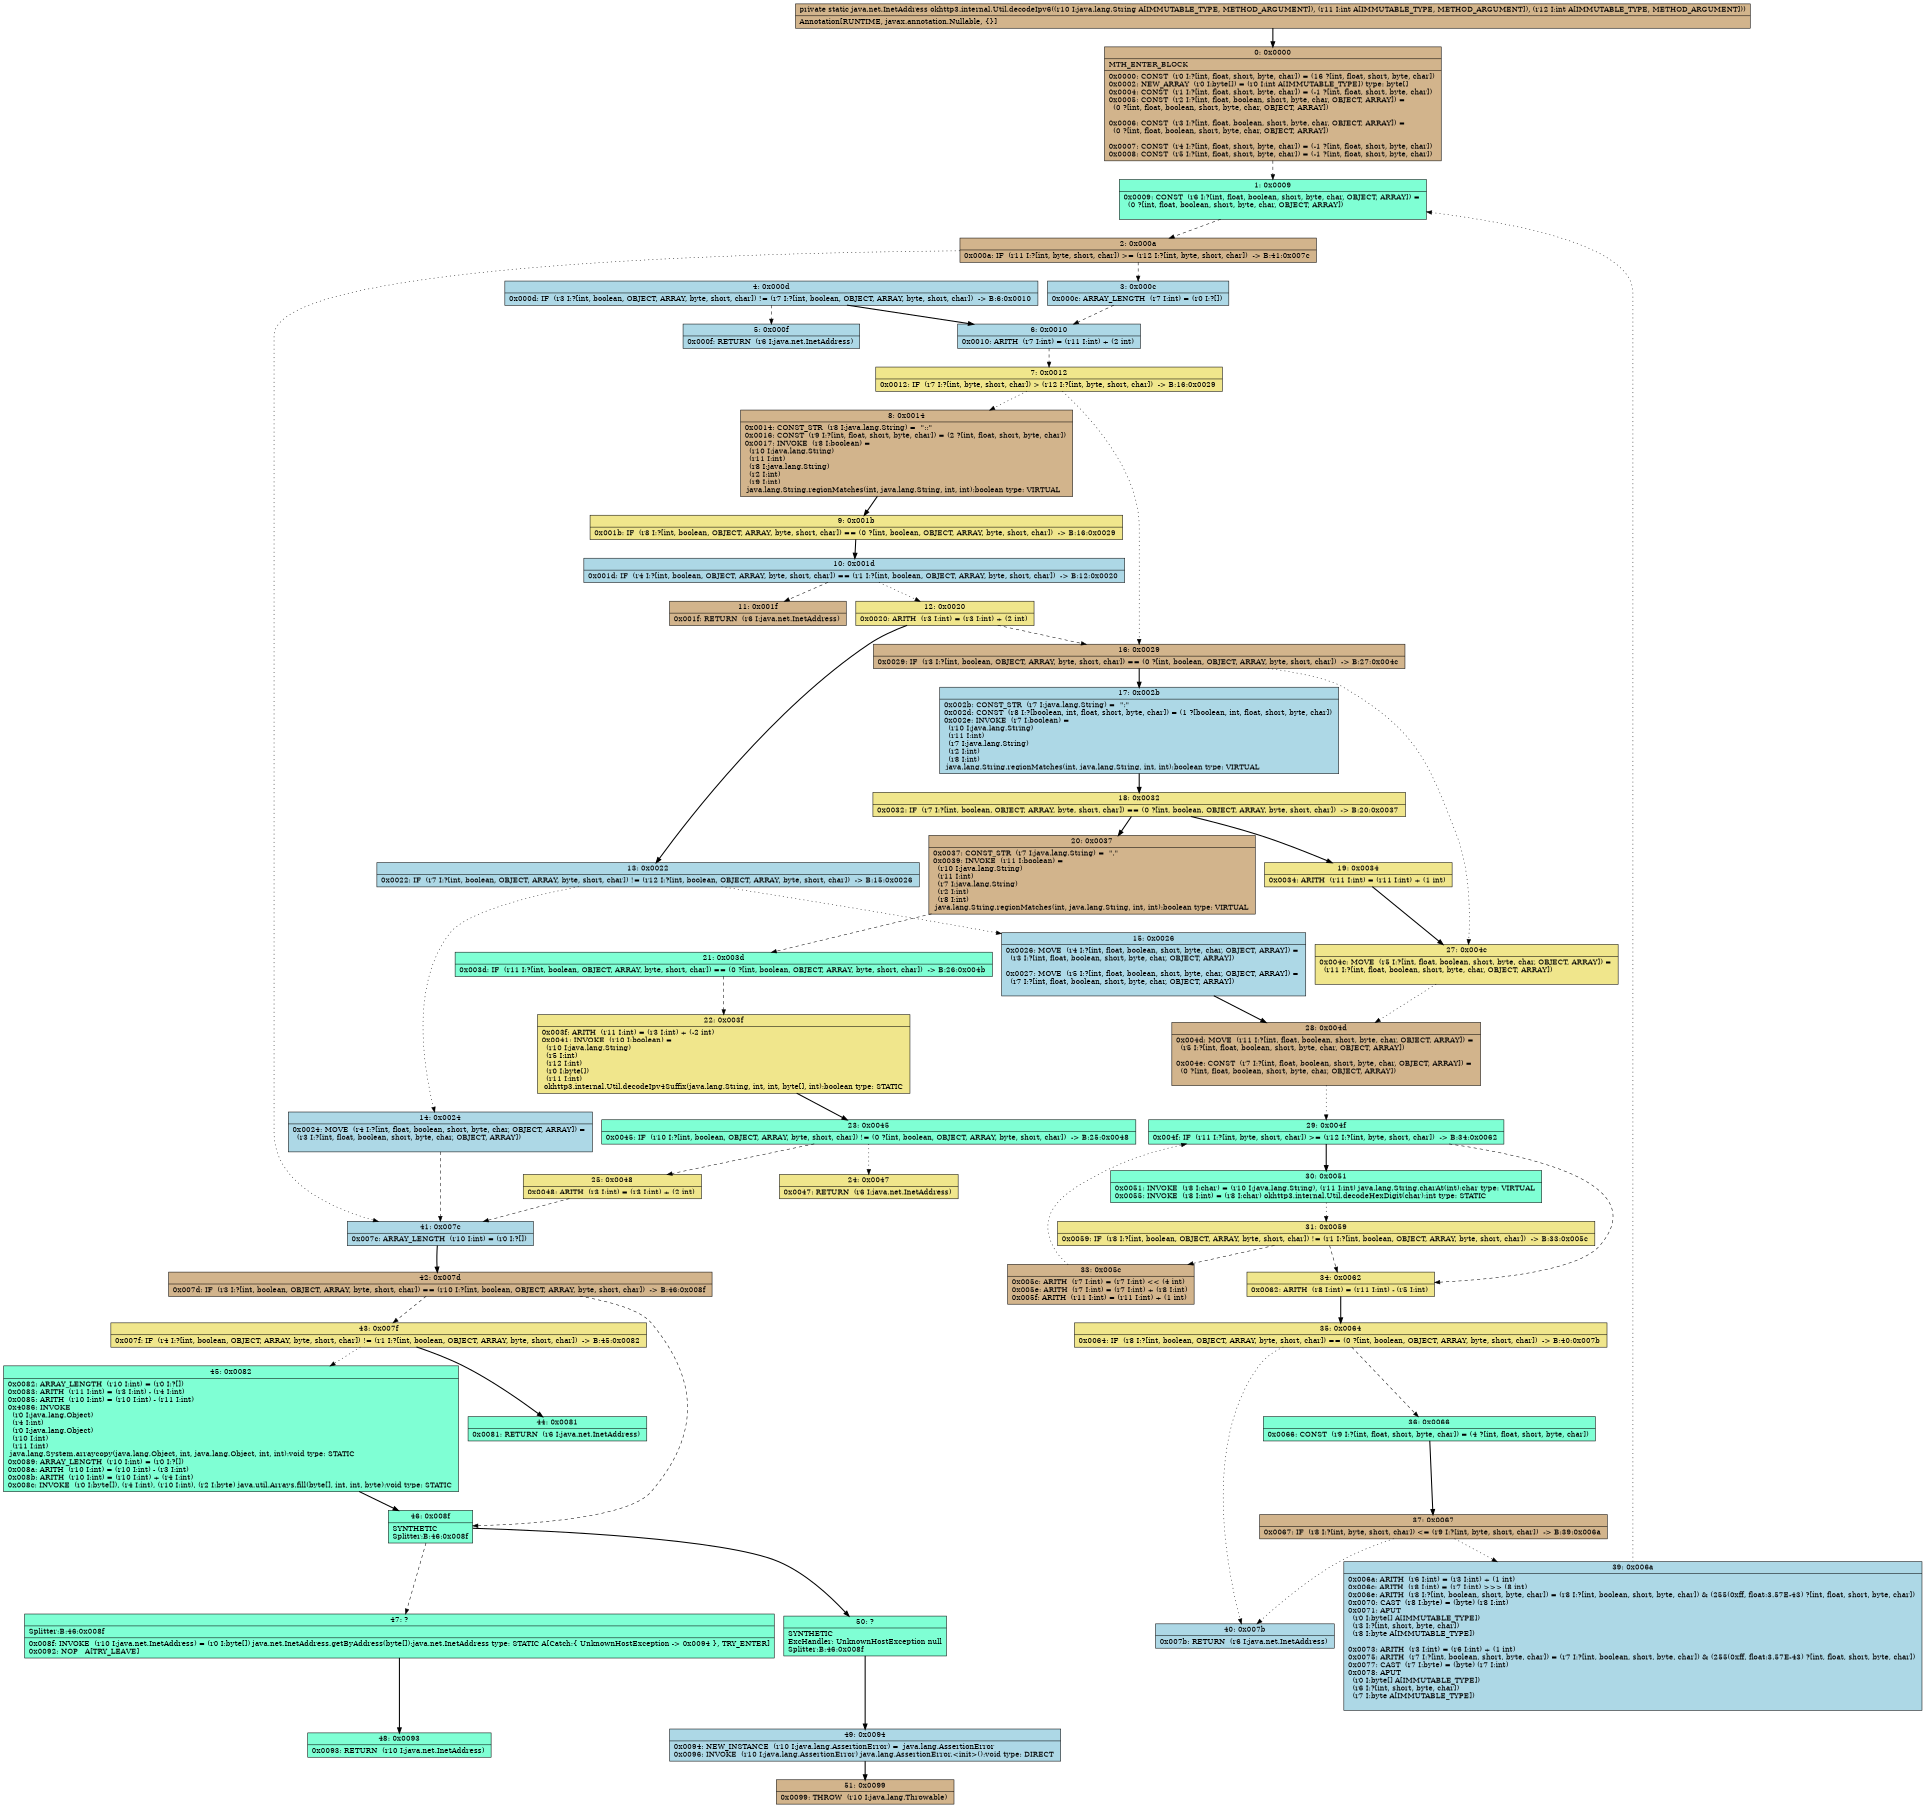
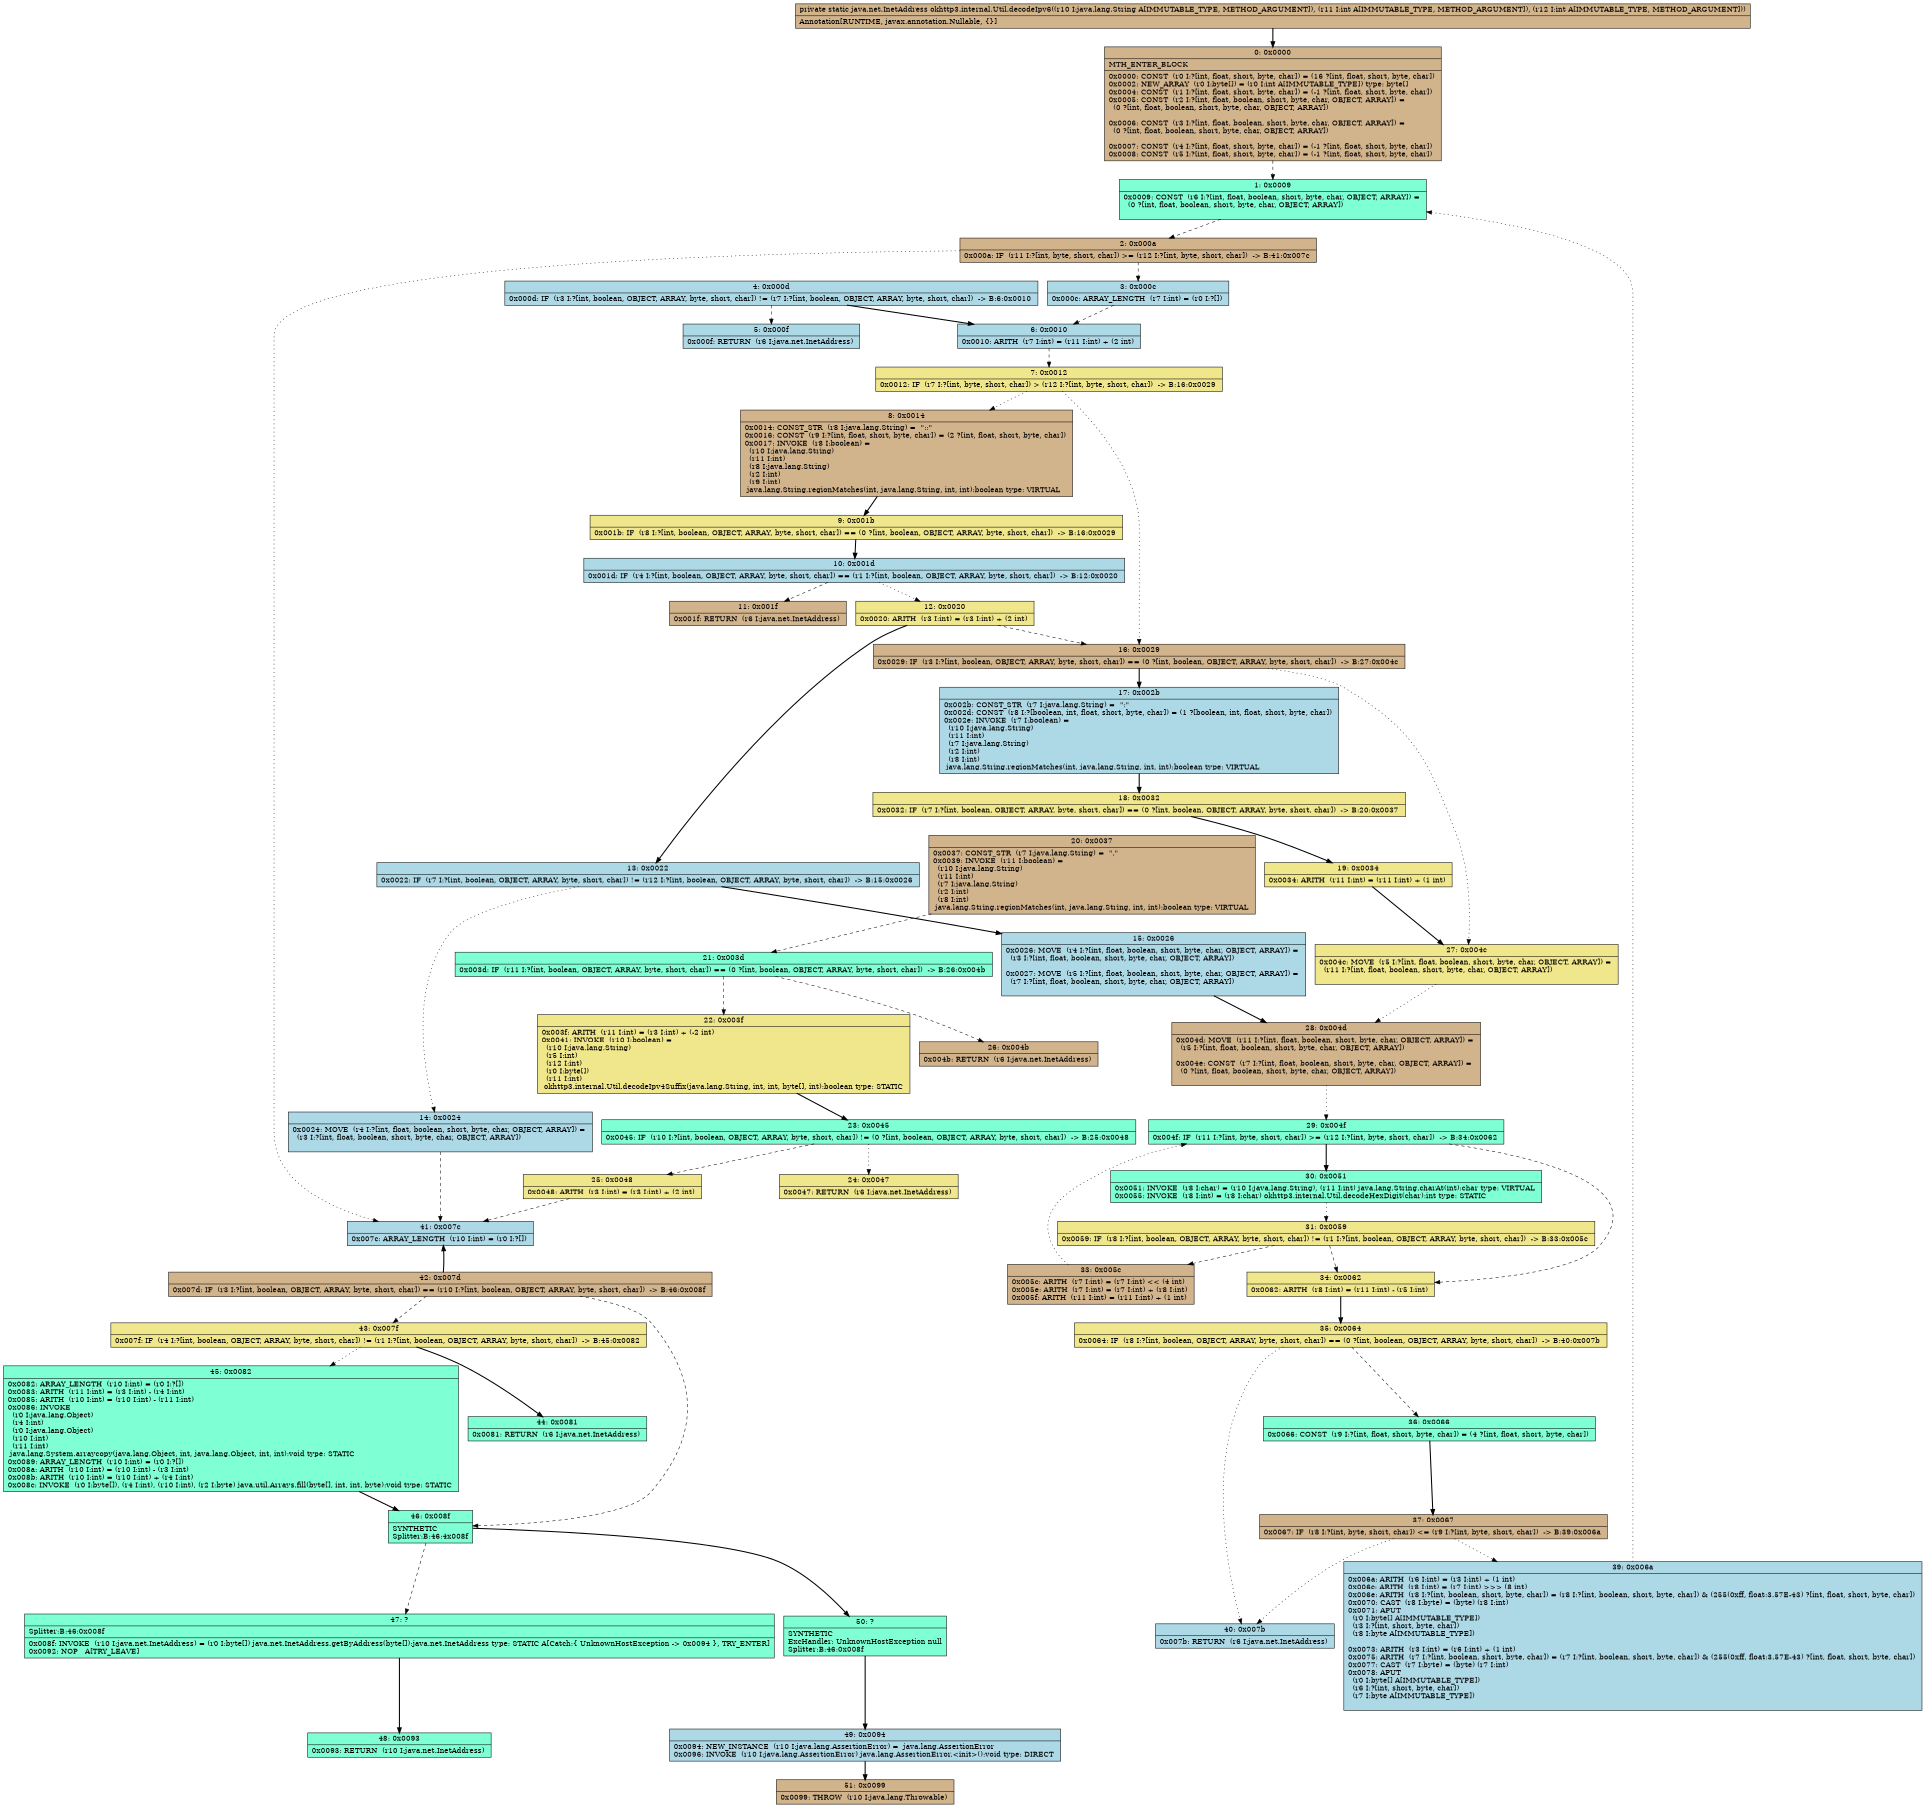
(1126, 824) -> none
(859, 909) -> (859, 909)
none -> (1009, 1054)
(437, 1256) -> (444, 1262)
(42, 1408) -> (42, 1408)
(431, 1537) -> (431, 1537)
